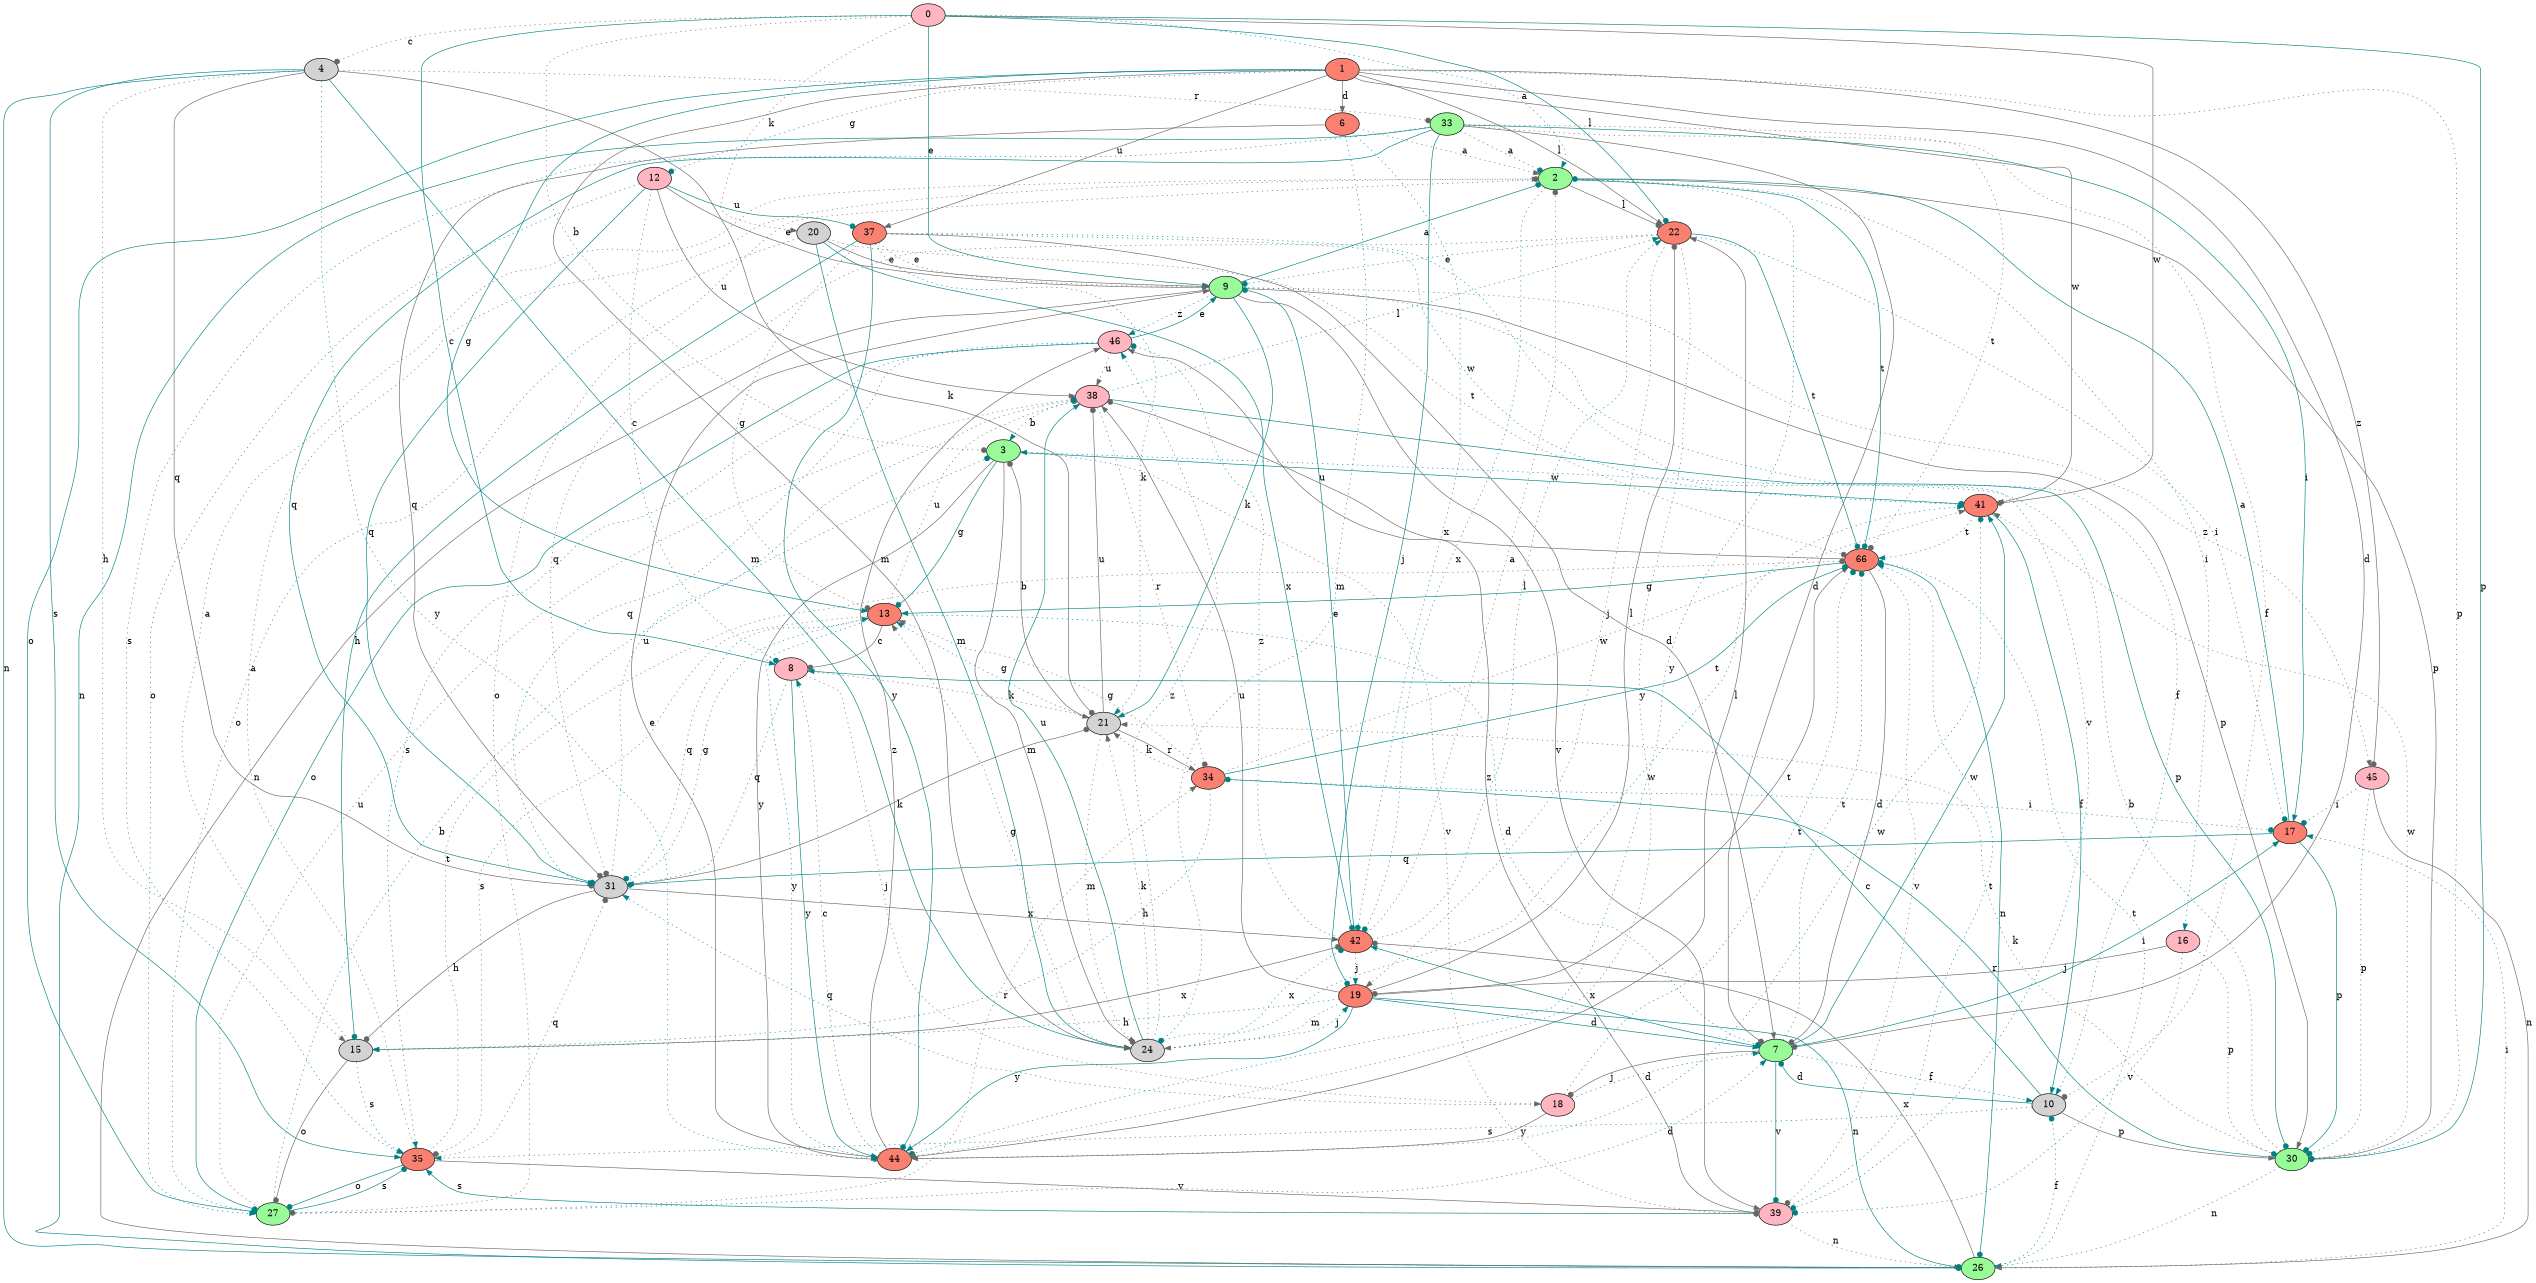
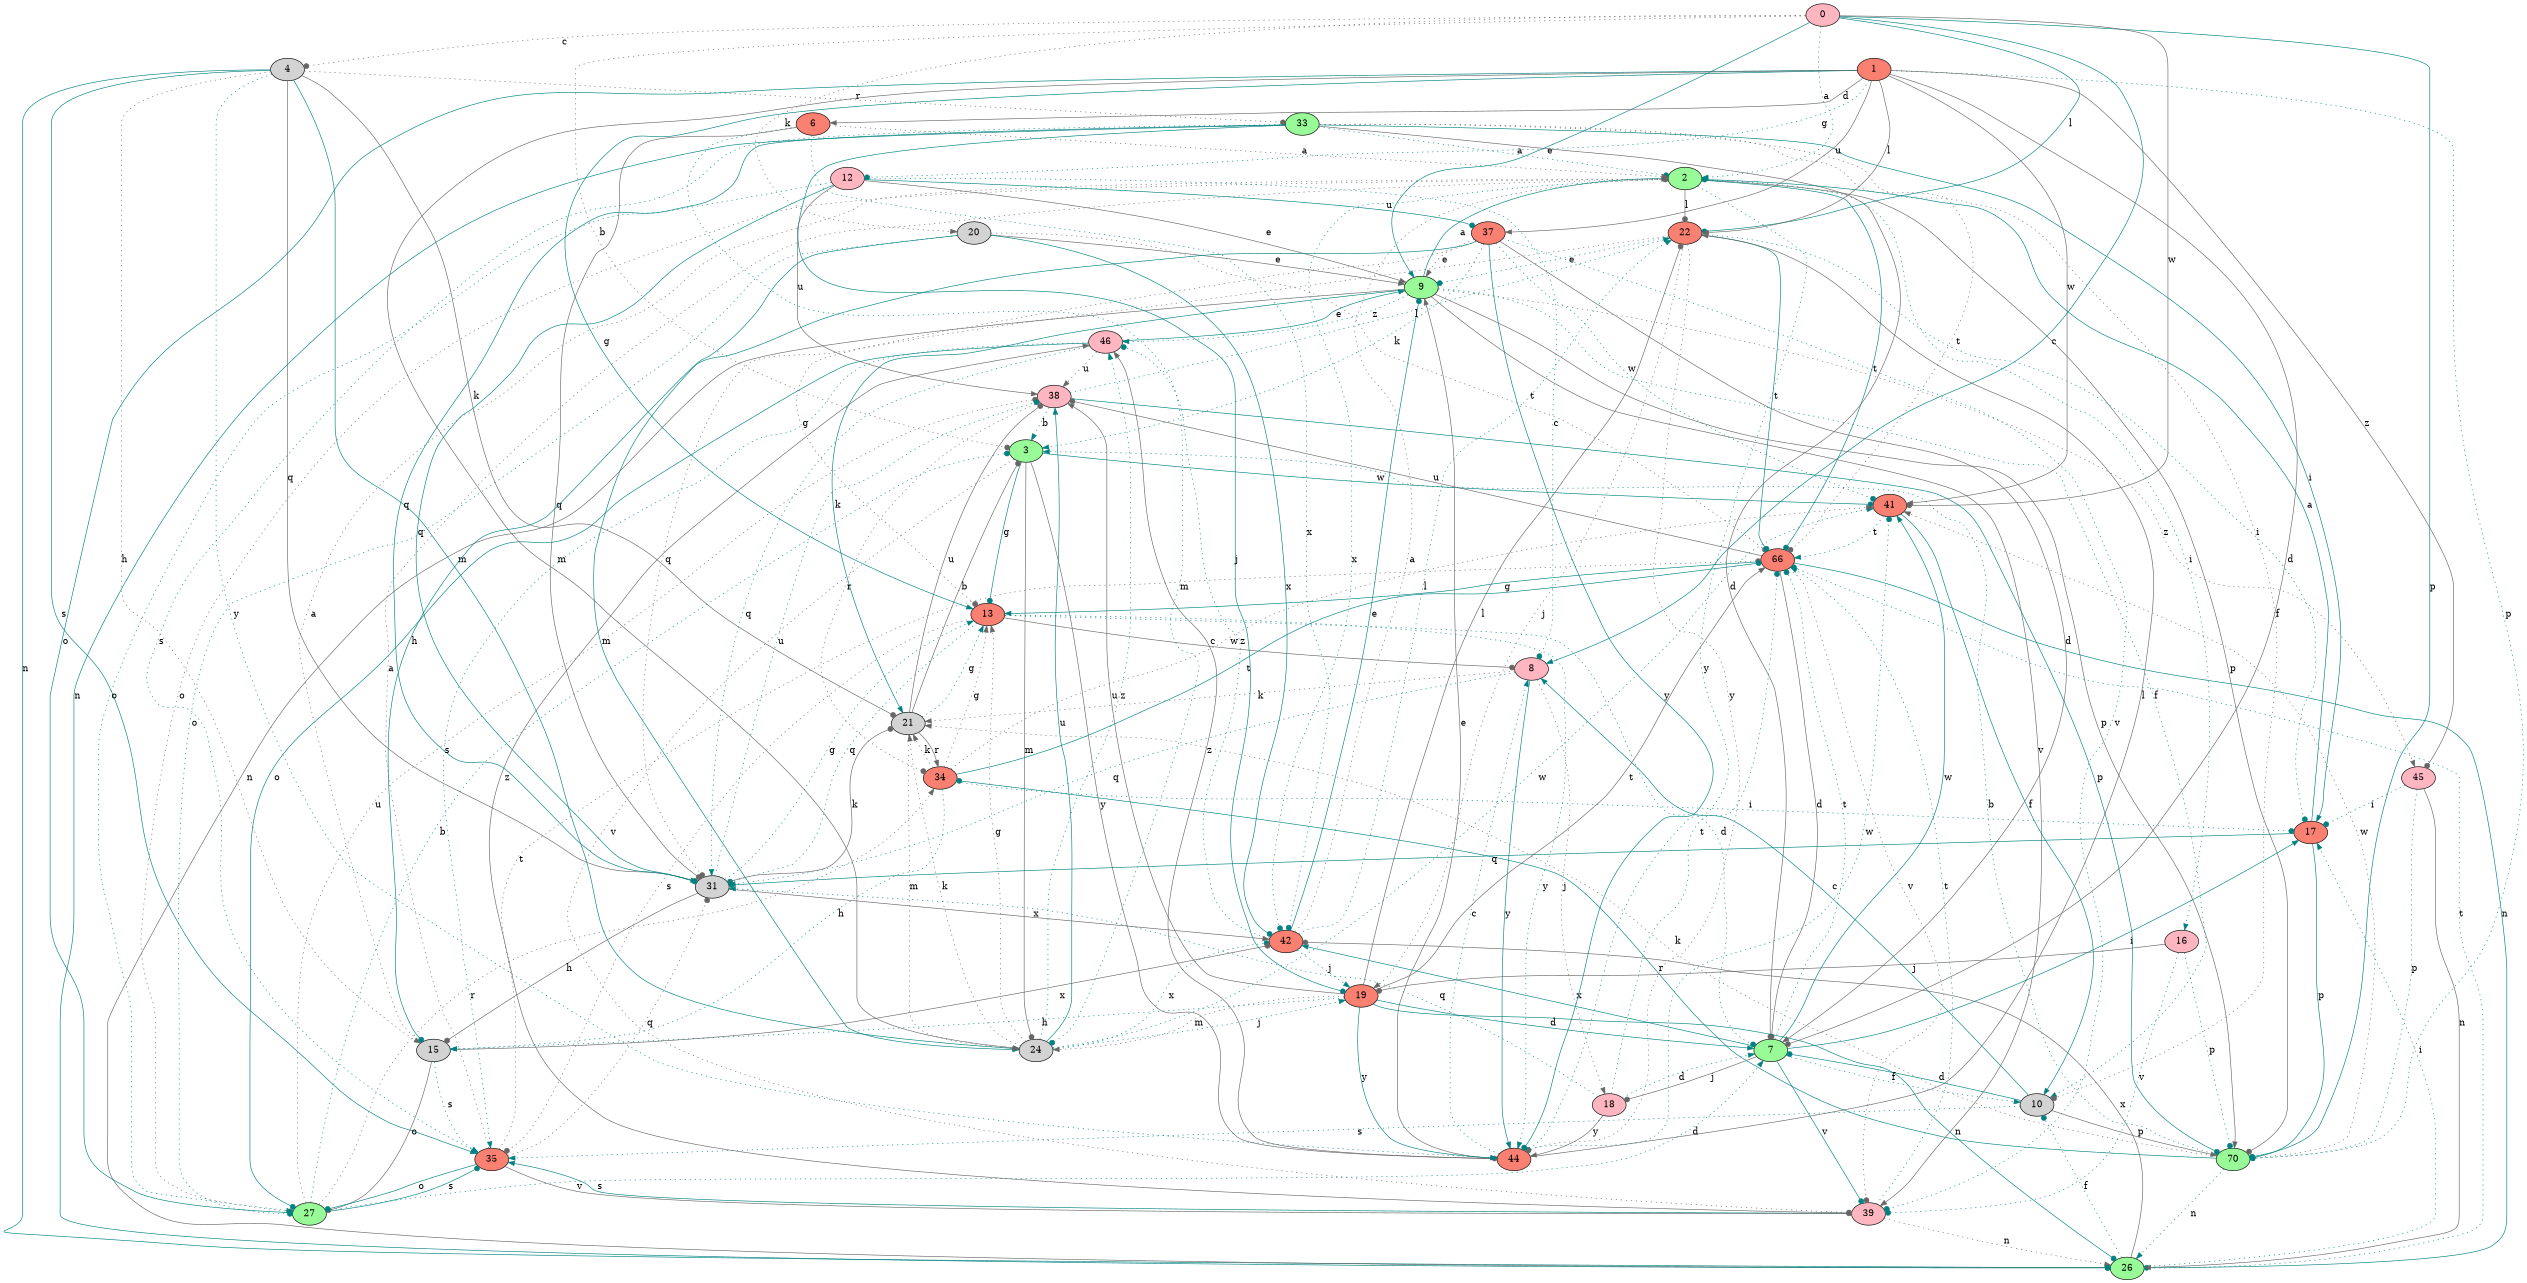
(1154, 394) -> (1287, 383)
(946, 470) -> none
(2292, 1159) -> (2233, 1159)
